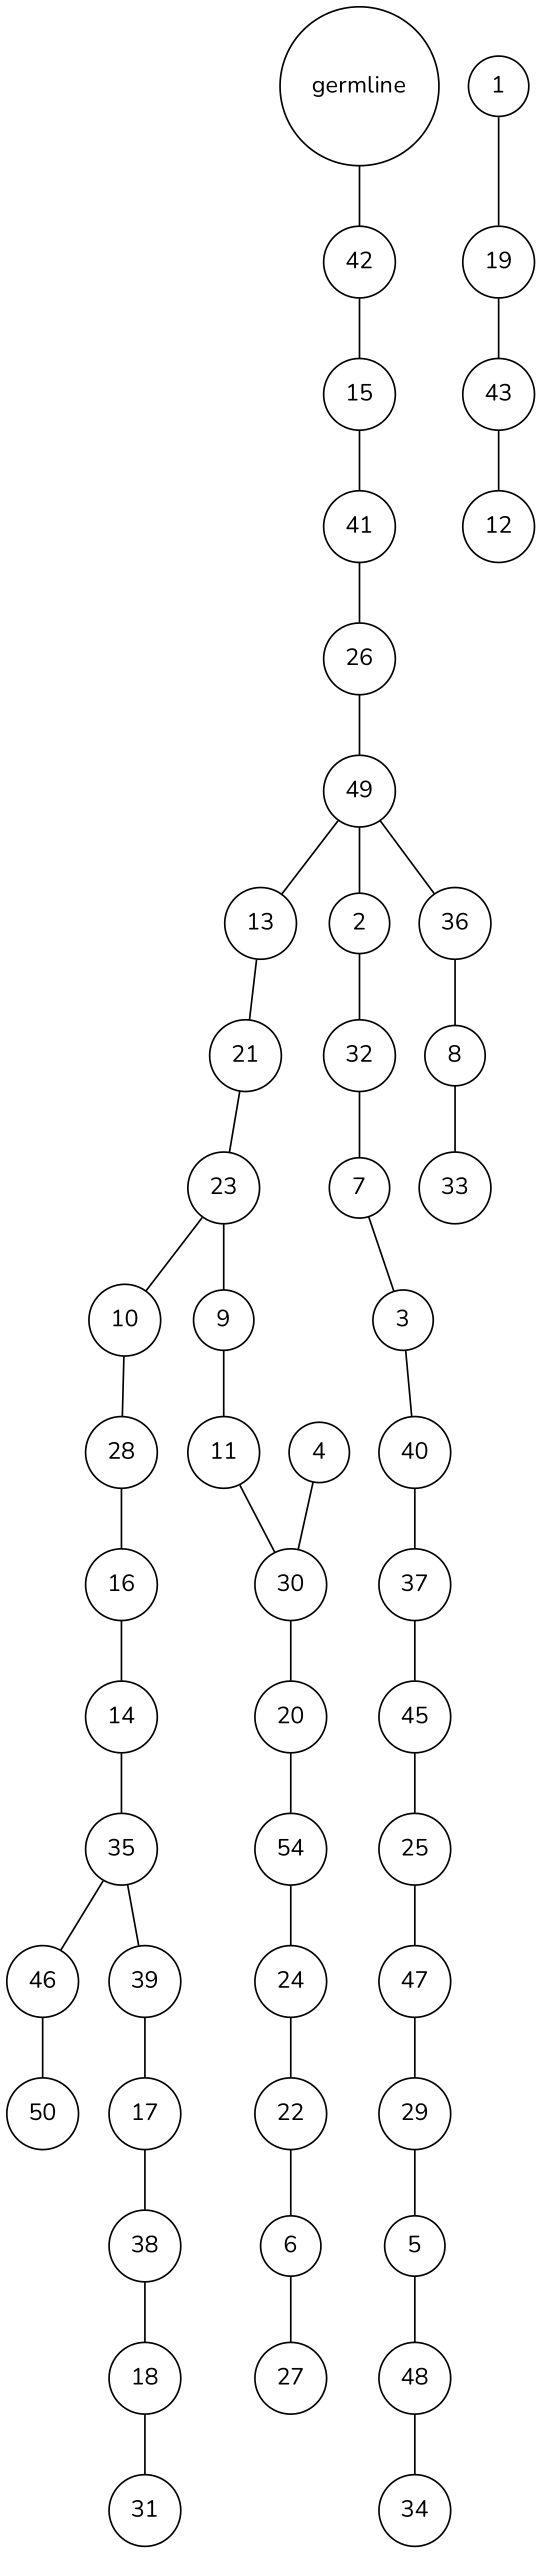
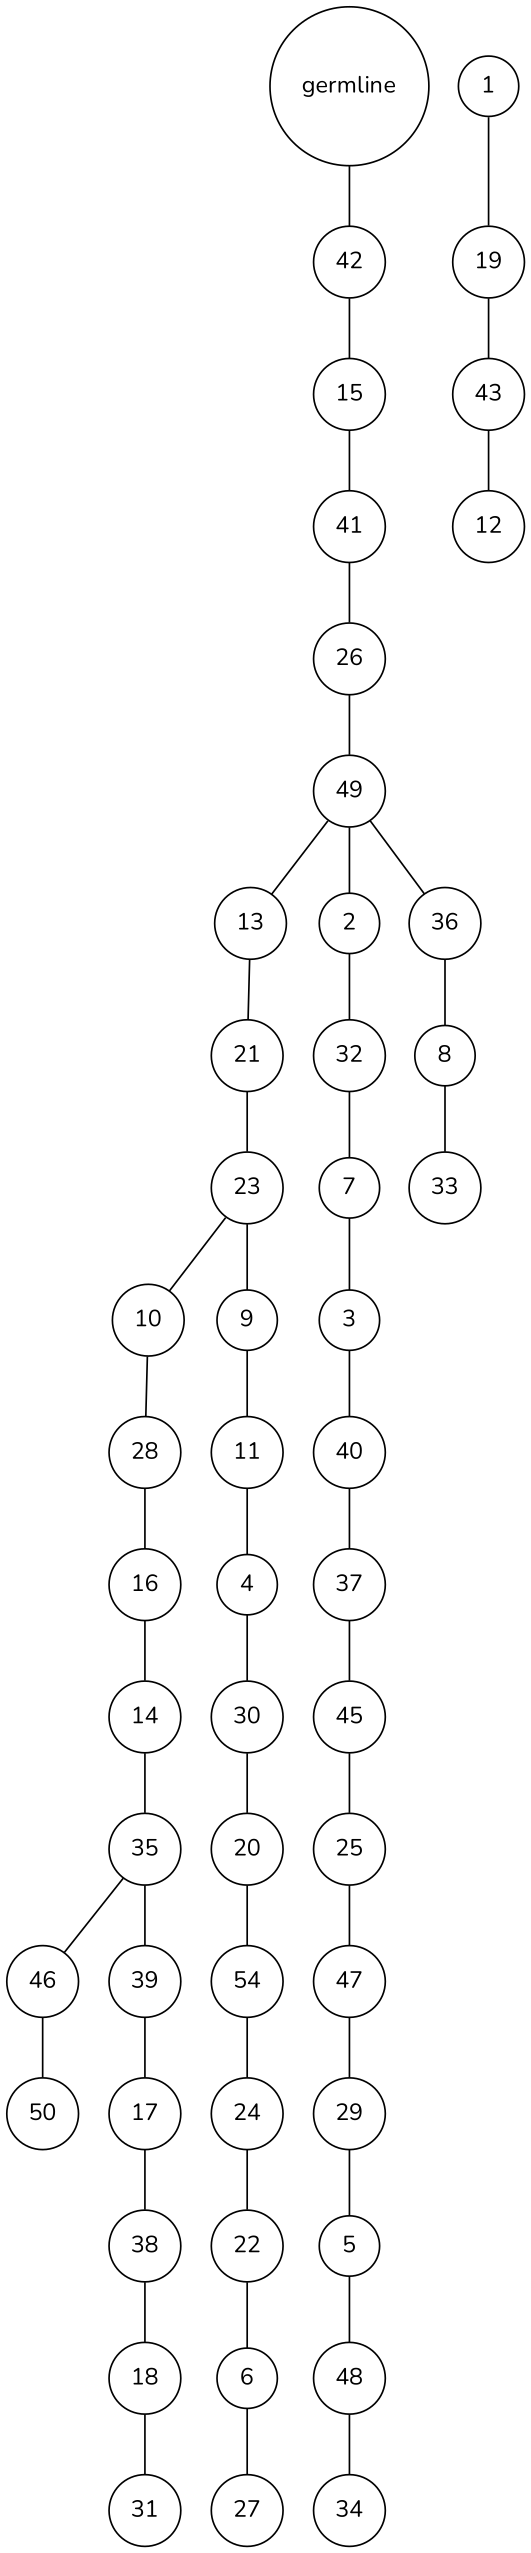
(257, 1519) -> (247, 1522)
